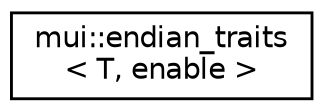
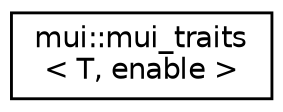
(162, 56) -> (142, 56)
